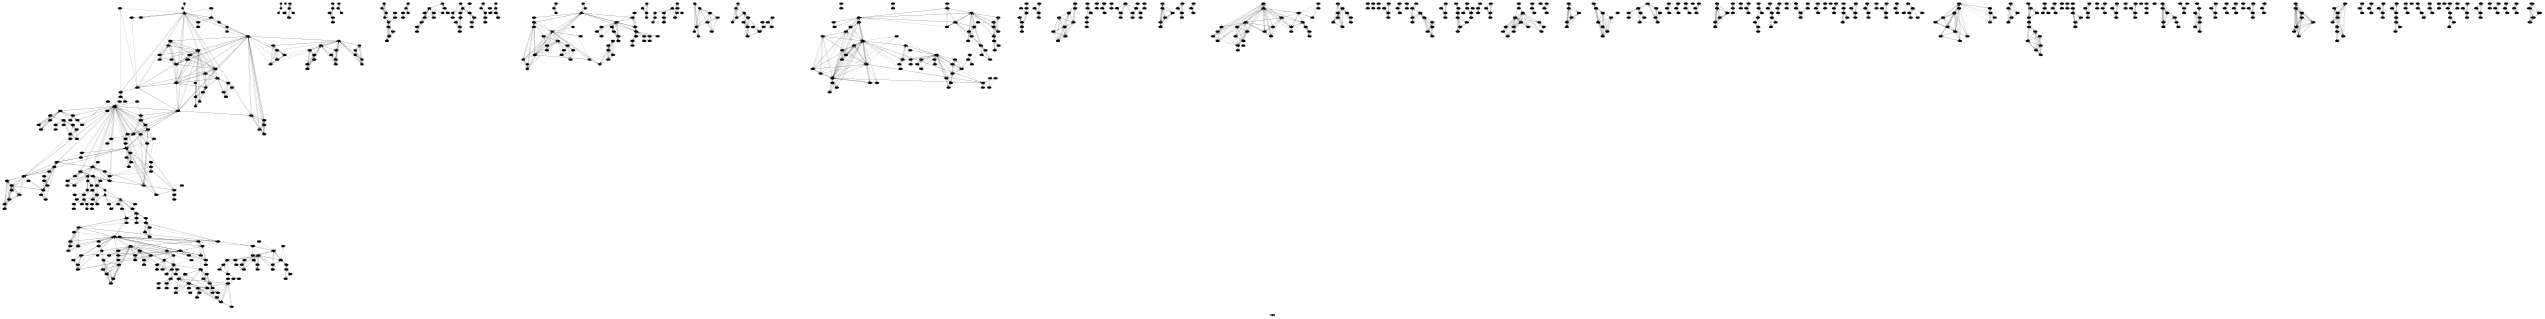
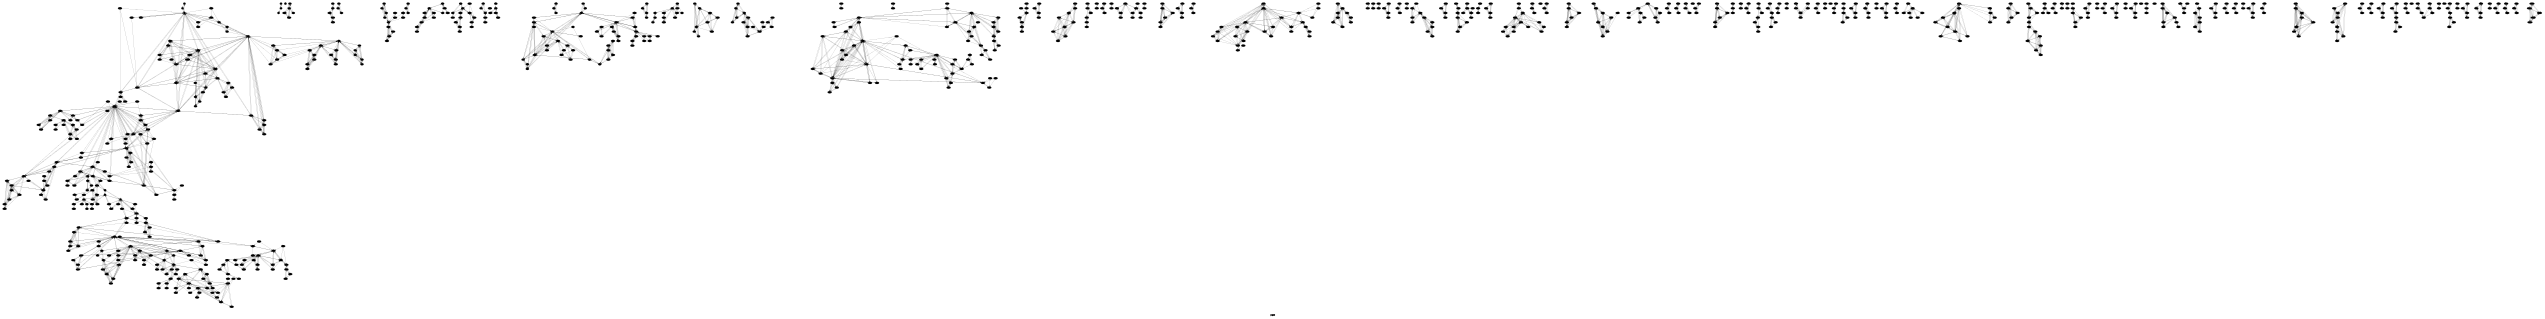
(983, 88) -> none
